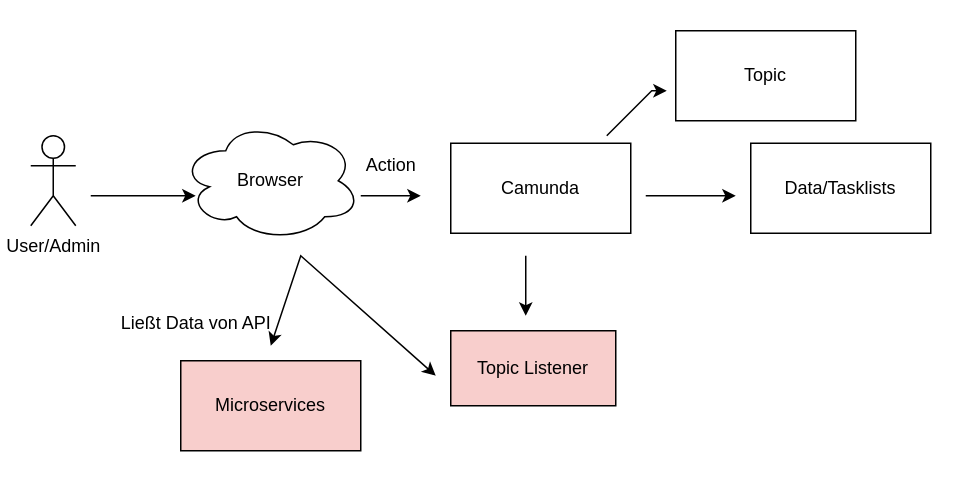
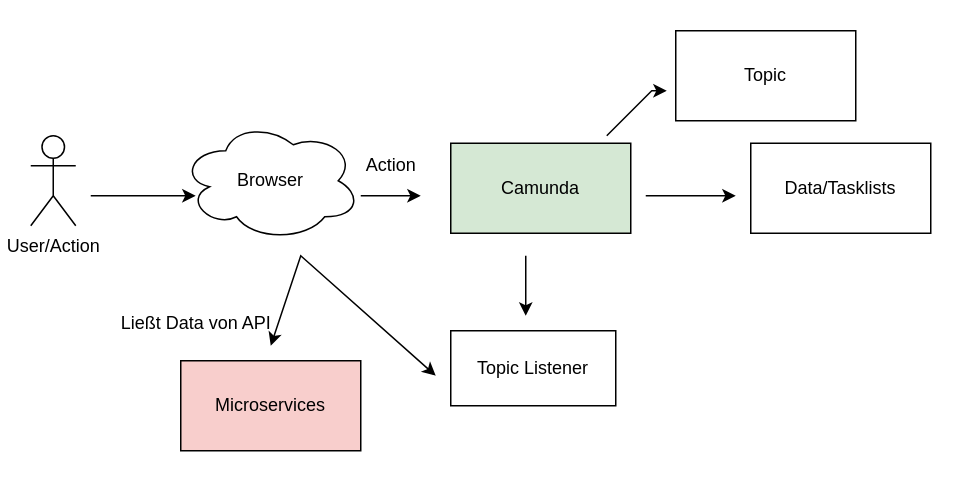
(541, 188) -> (541, 188)
(54, 247) -> (54, 247)
(533, 368) -> (533, 368)
